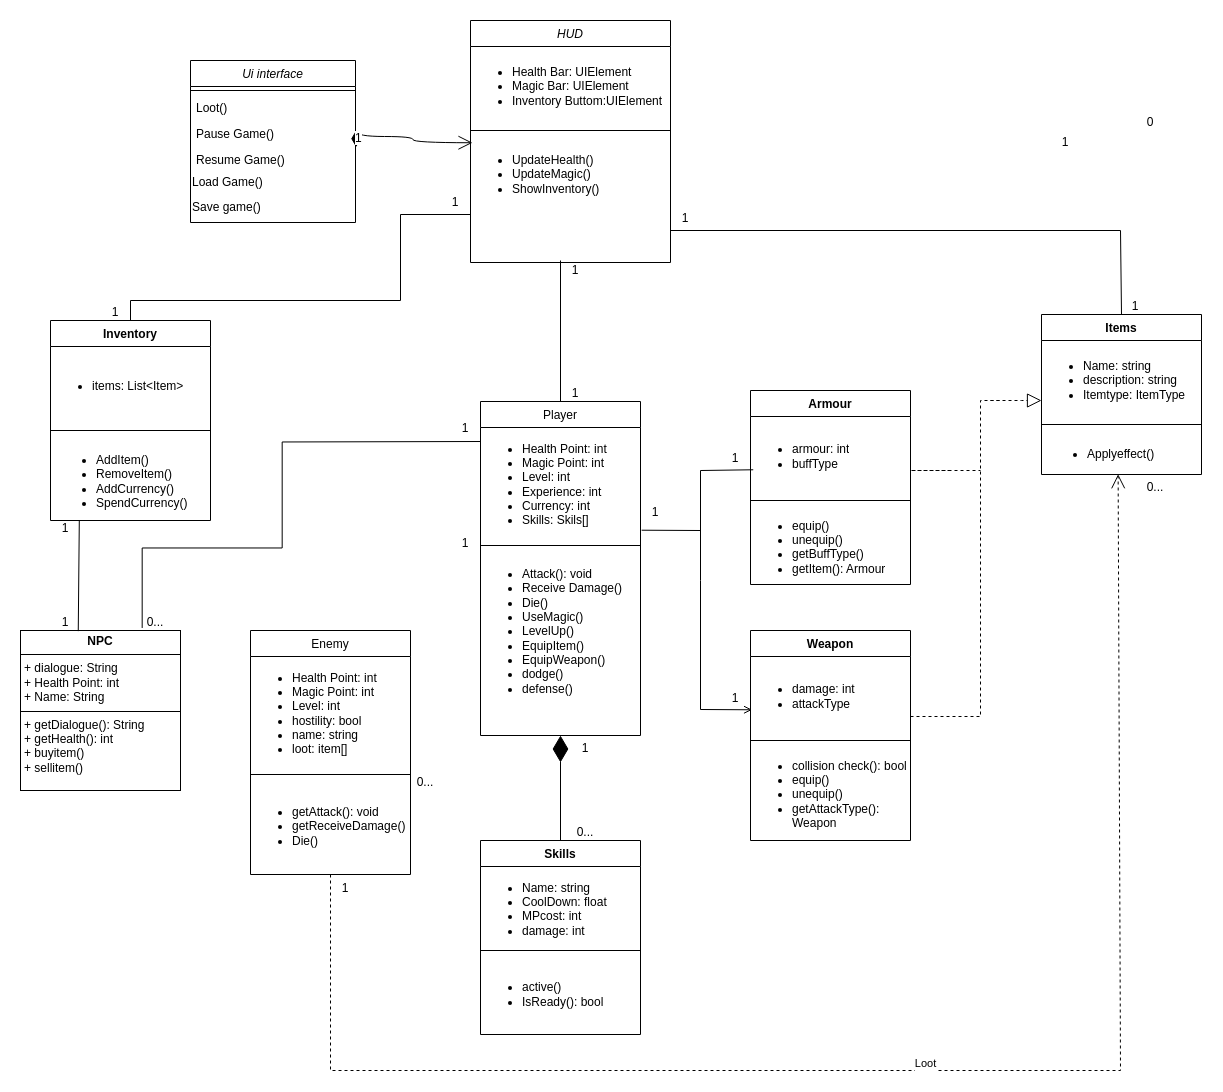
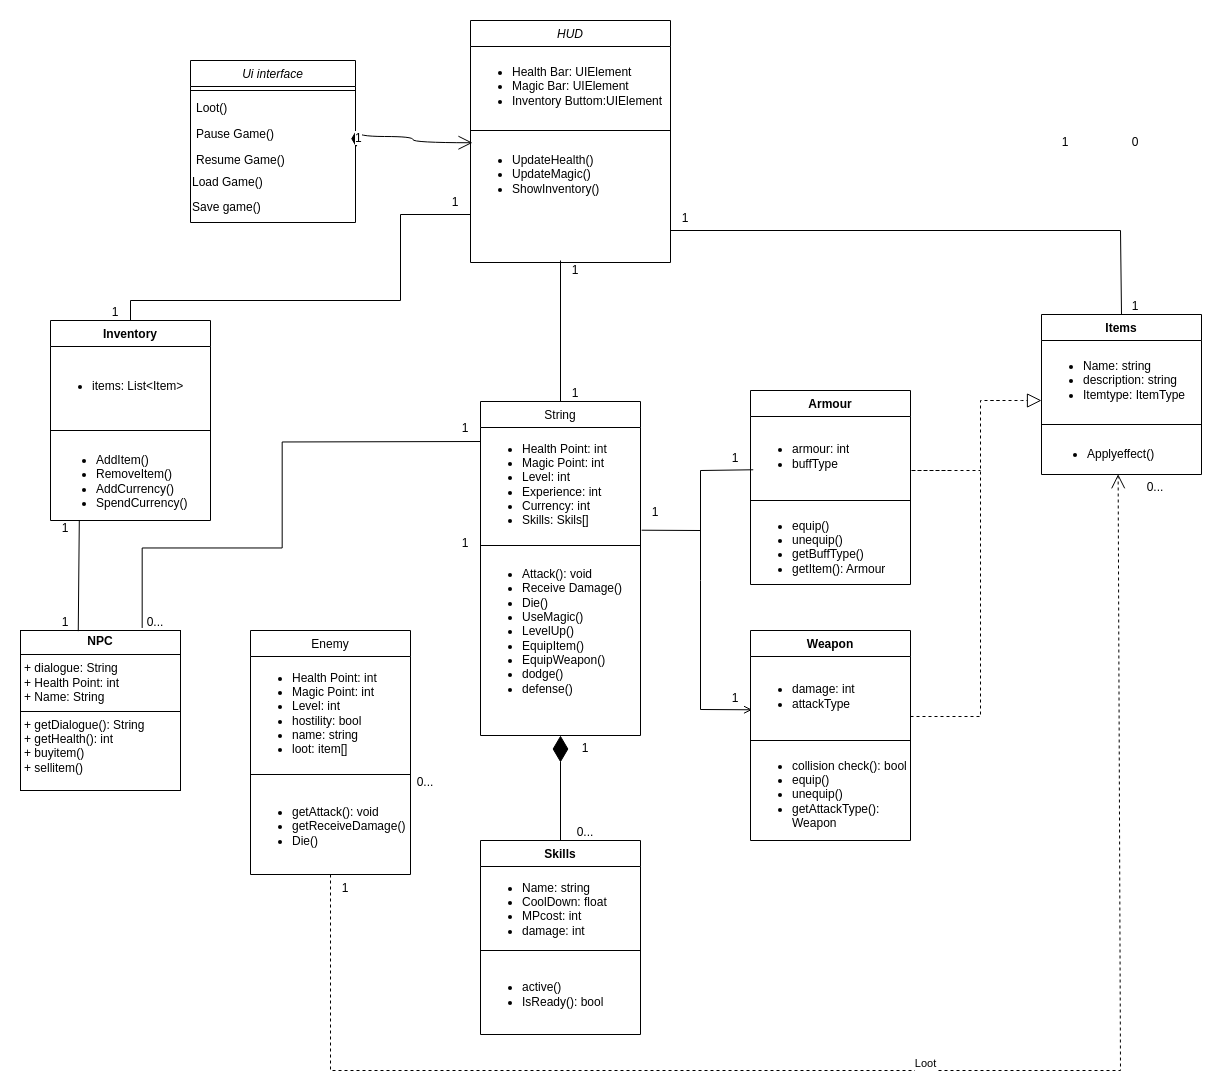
(1151, 123) -> (1136, 143)
(560, 415) -> (560, 415)
